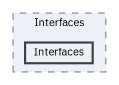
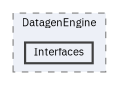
(59, 23) -> (59, 23)
